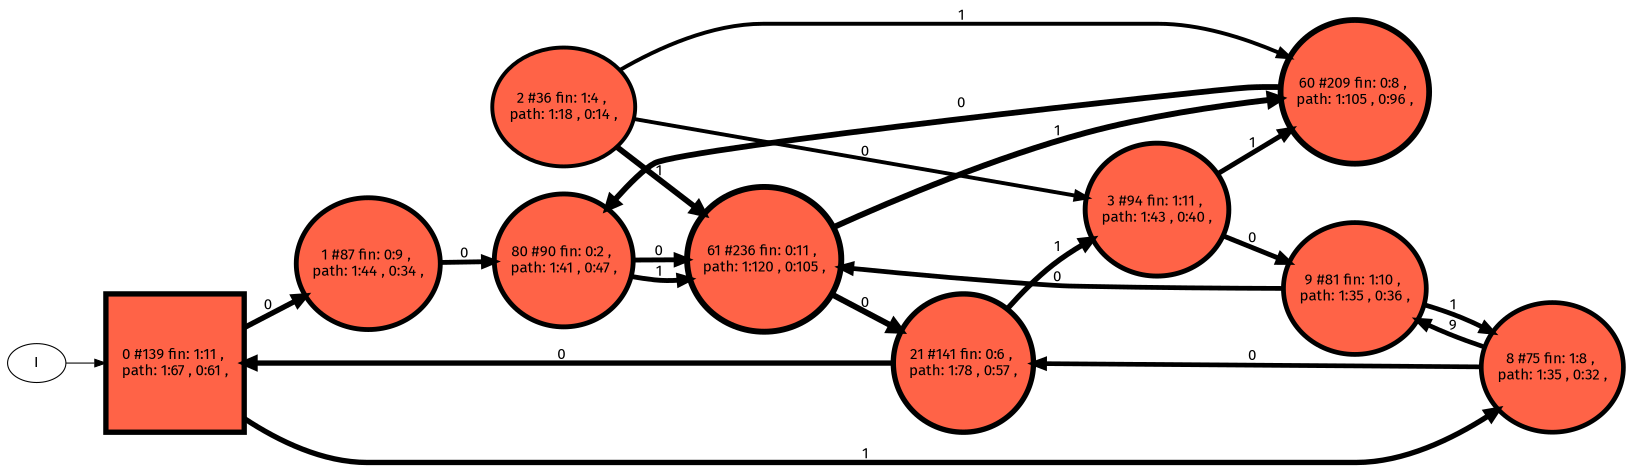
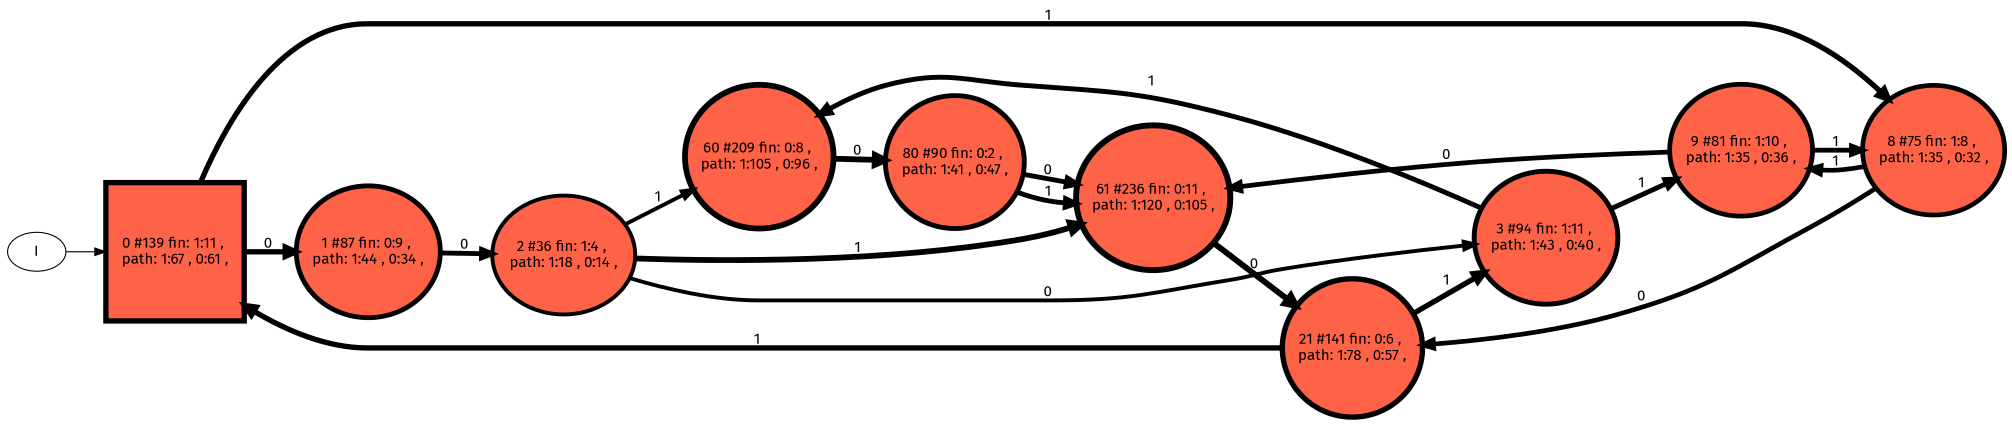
(1046, 144) -> none
(1255, 238) -> (1644, 183)
(462, 262) -> (461, 253)
(1455, 326) -> (1838, 162)
(564, 355) -> (759, 340)
